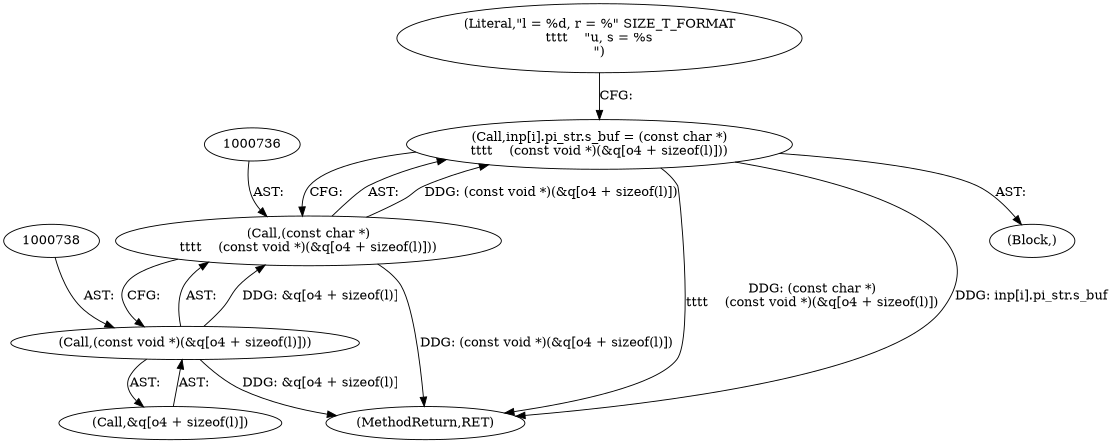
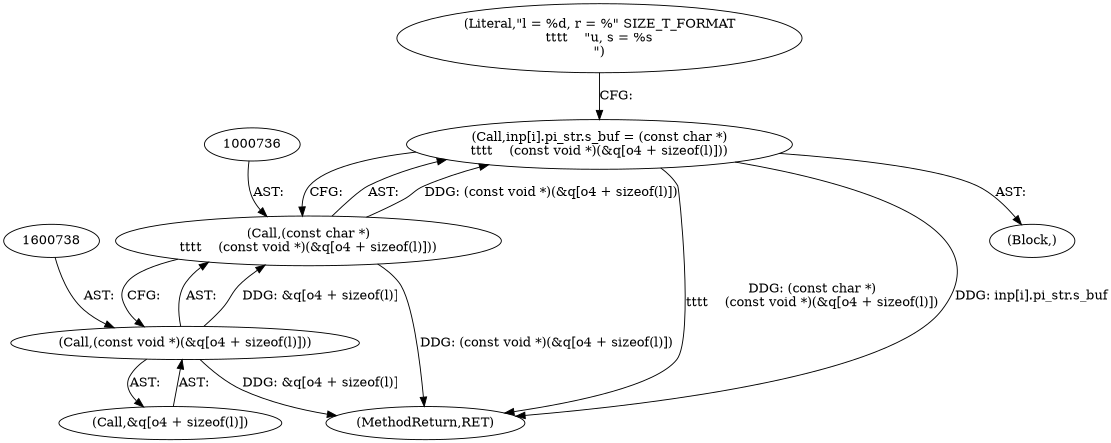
(52, 241) -> (52, 241)
